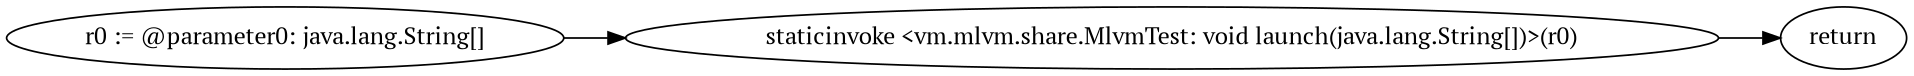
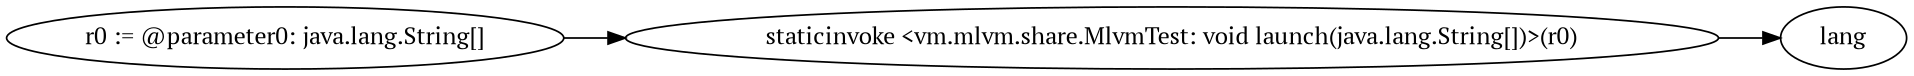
(1844, 38) -> (1844, 38)
